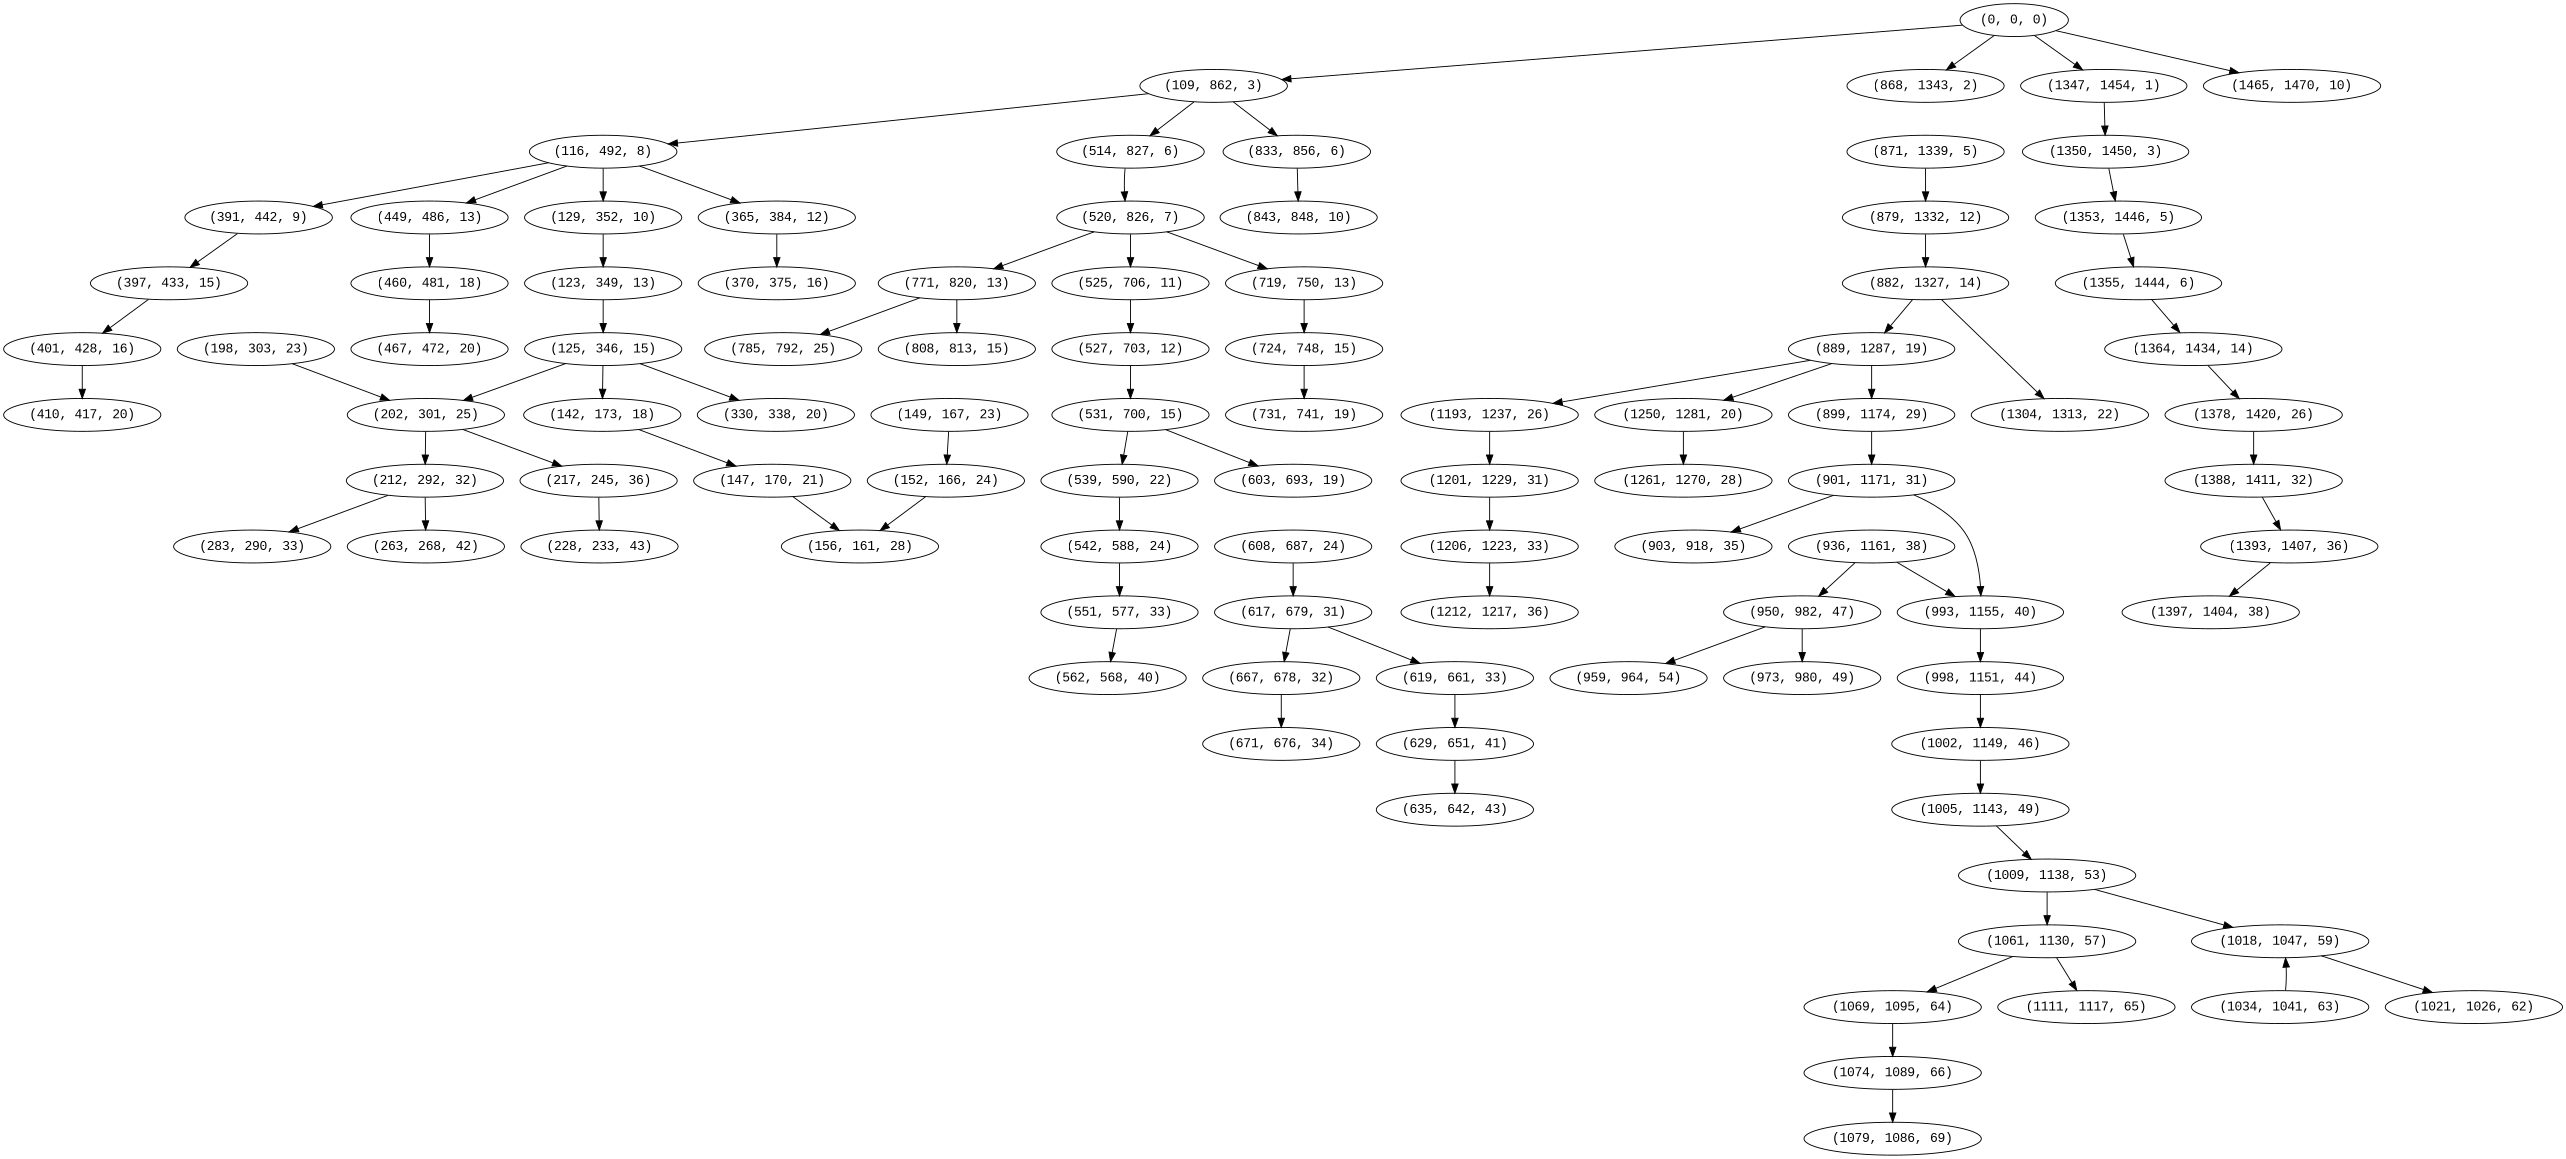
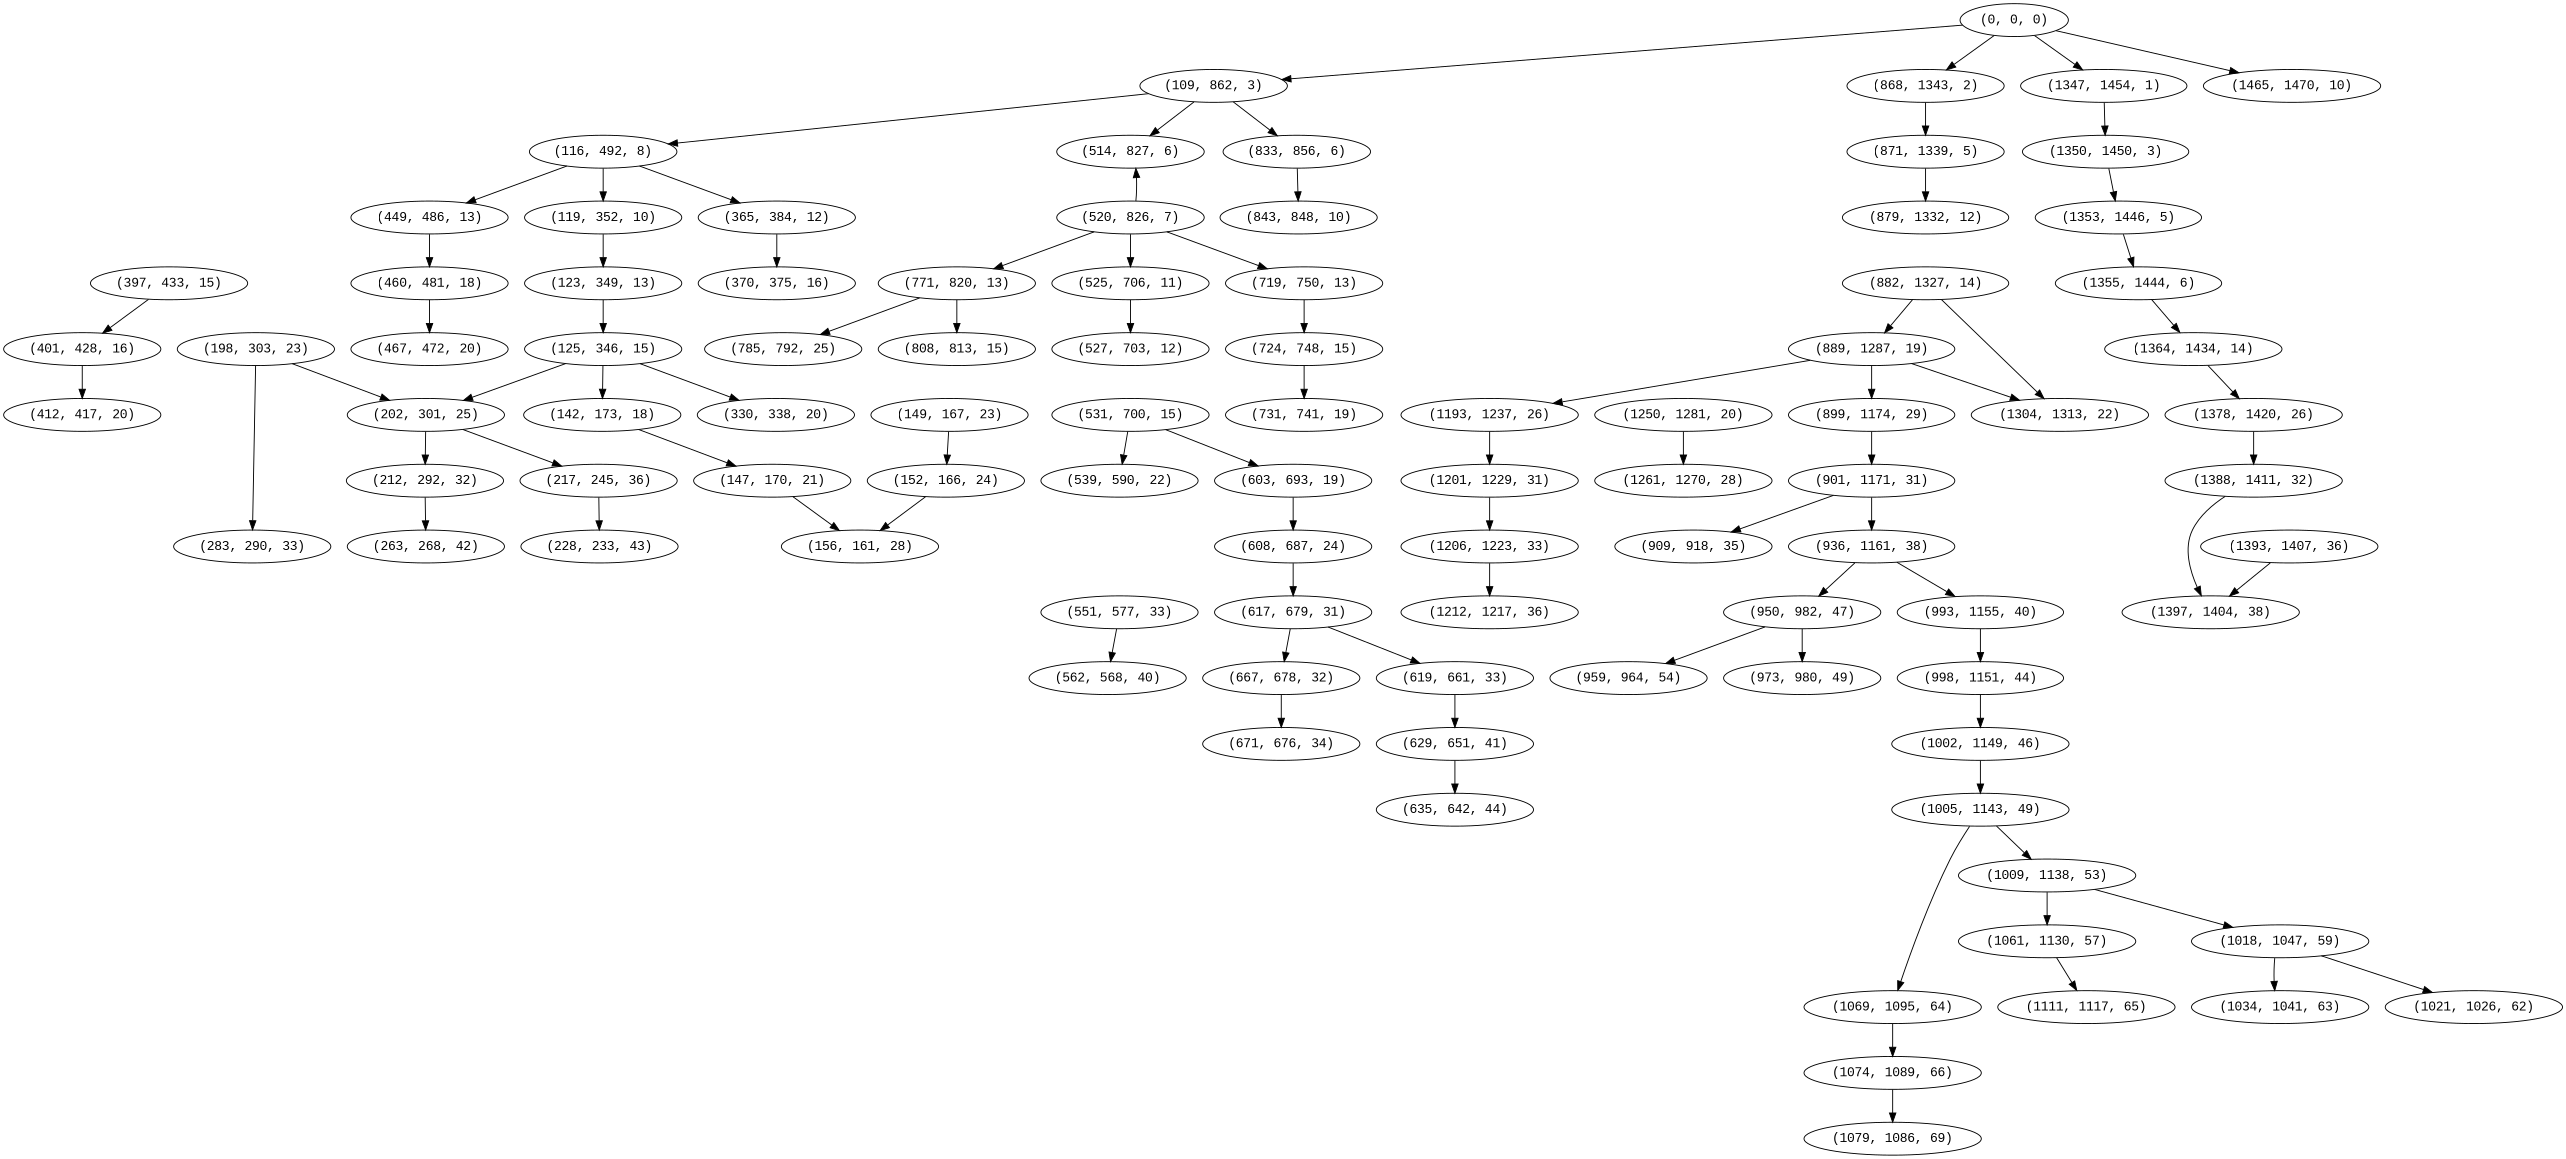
none -> (1926, 114)
(1124, 180) -> (1137, 189)
(259, 218) -> none
(603, 218) -> (603, 218)
(1926, 246) -> none
(1130, 378) -> none
(1782, 380) -> (1961, 380)
(82, 415) -> (82, 415)
none -> (1293, 509)
(2269, 509) -> (2190, 535)
(343, 512) -> (254, 443)
(1963, 530) -> (1872, 509)
(1120, 547) -> none
(1693, 547) -> (1693, 547)
(1455, 810) -> (1455, 810)
(1974, 972) -> (1931, 902)
(2286, 979) -> (2274, 970)
